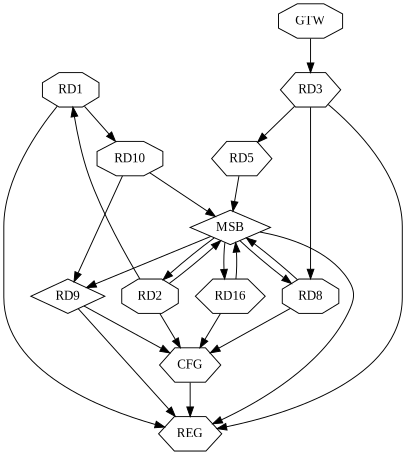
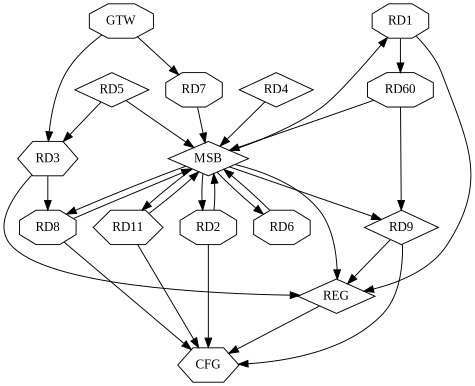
none -> (194, 90)
none -> (276, 90)
(280, 121) -> (85, 118)
(130, 159) -> (400, 90)
(242, 159) -> (112, 90)
(99, 201) -> (316, 111)
none -> (282, 227)
(230, 296) -> (128, 227)
(190, 395) -> (279, 327)
(190, 434) -> (336, 296)
